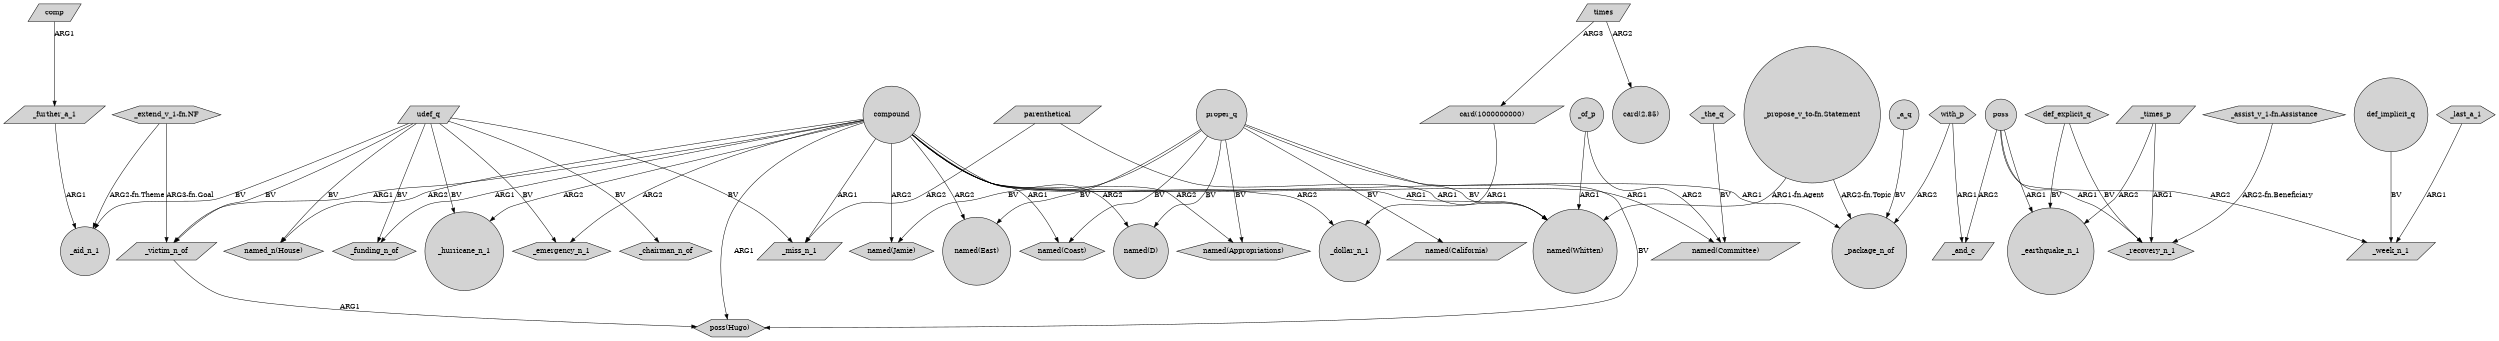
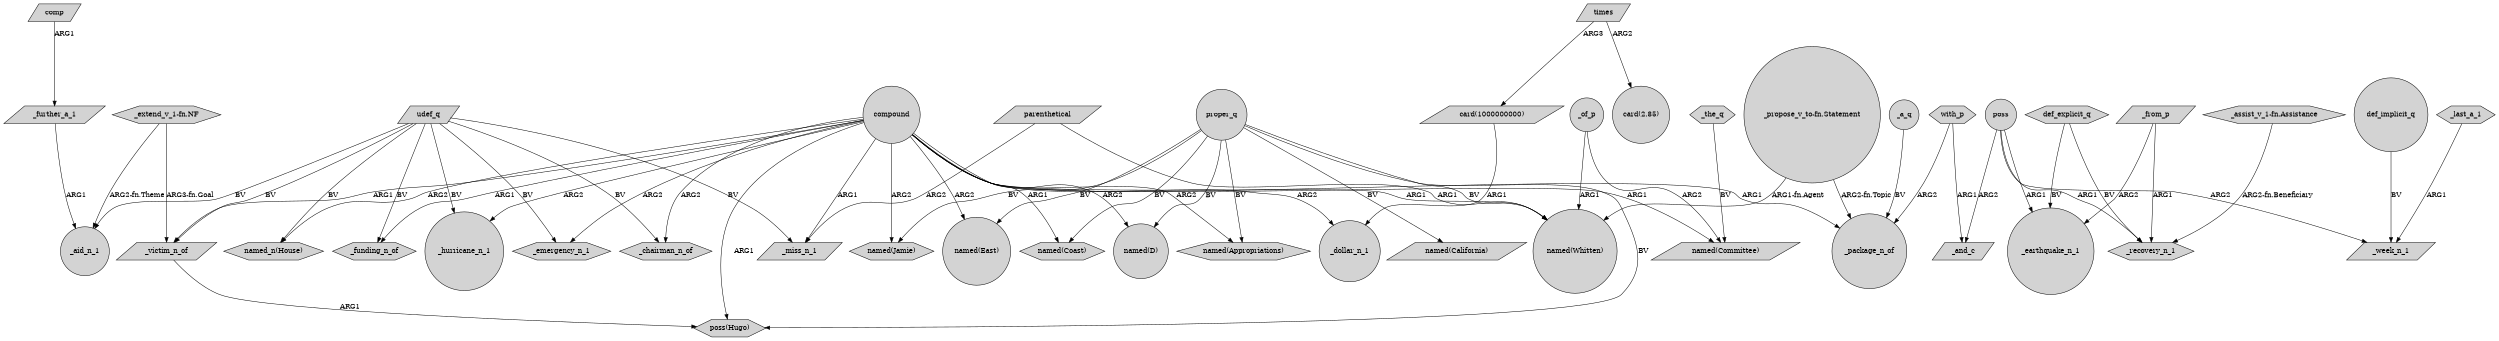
(2156, 115) -> (2156, 115)
none -> (705, 171)
